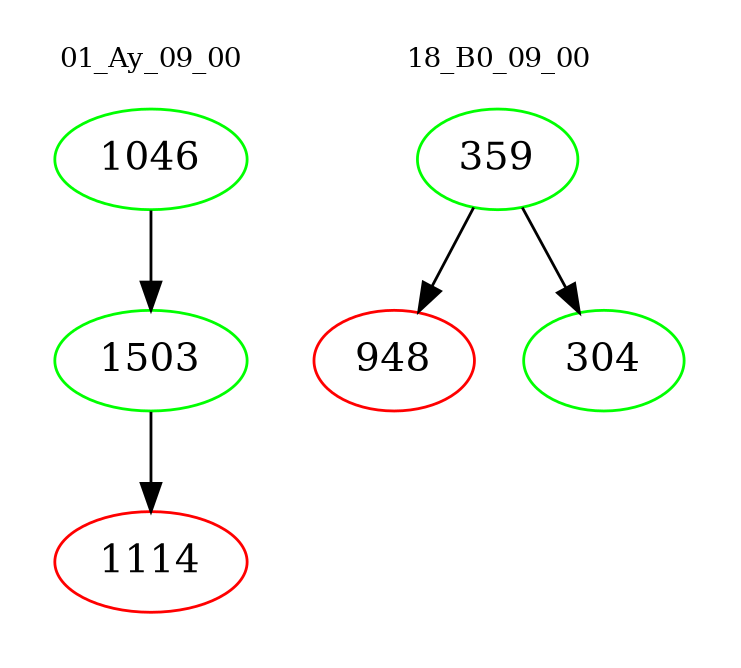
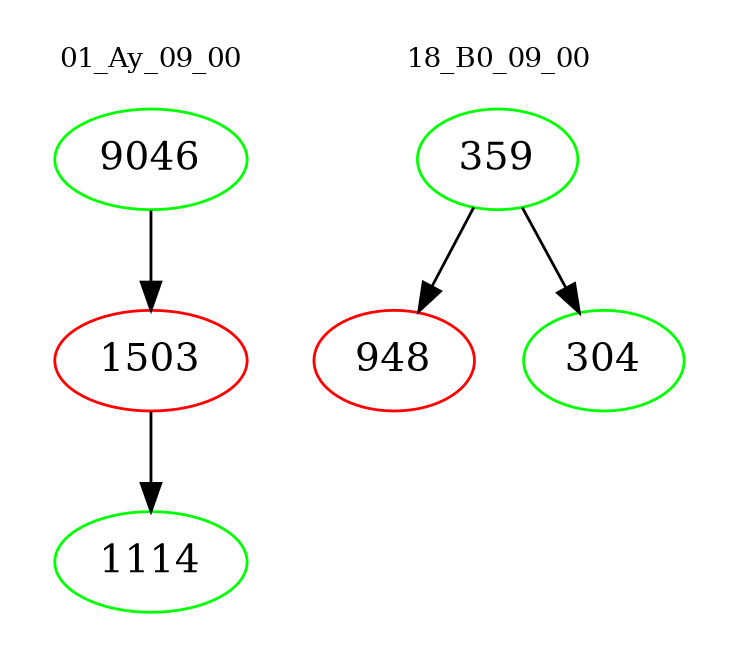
(151, 159) -> (151, 159)
(151, 361) -> (151, 361)
(151, 562) -> (151, 562)
